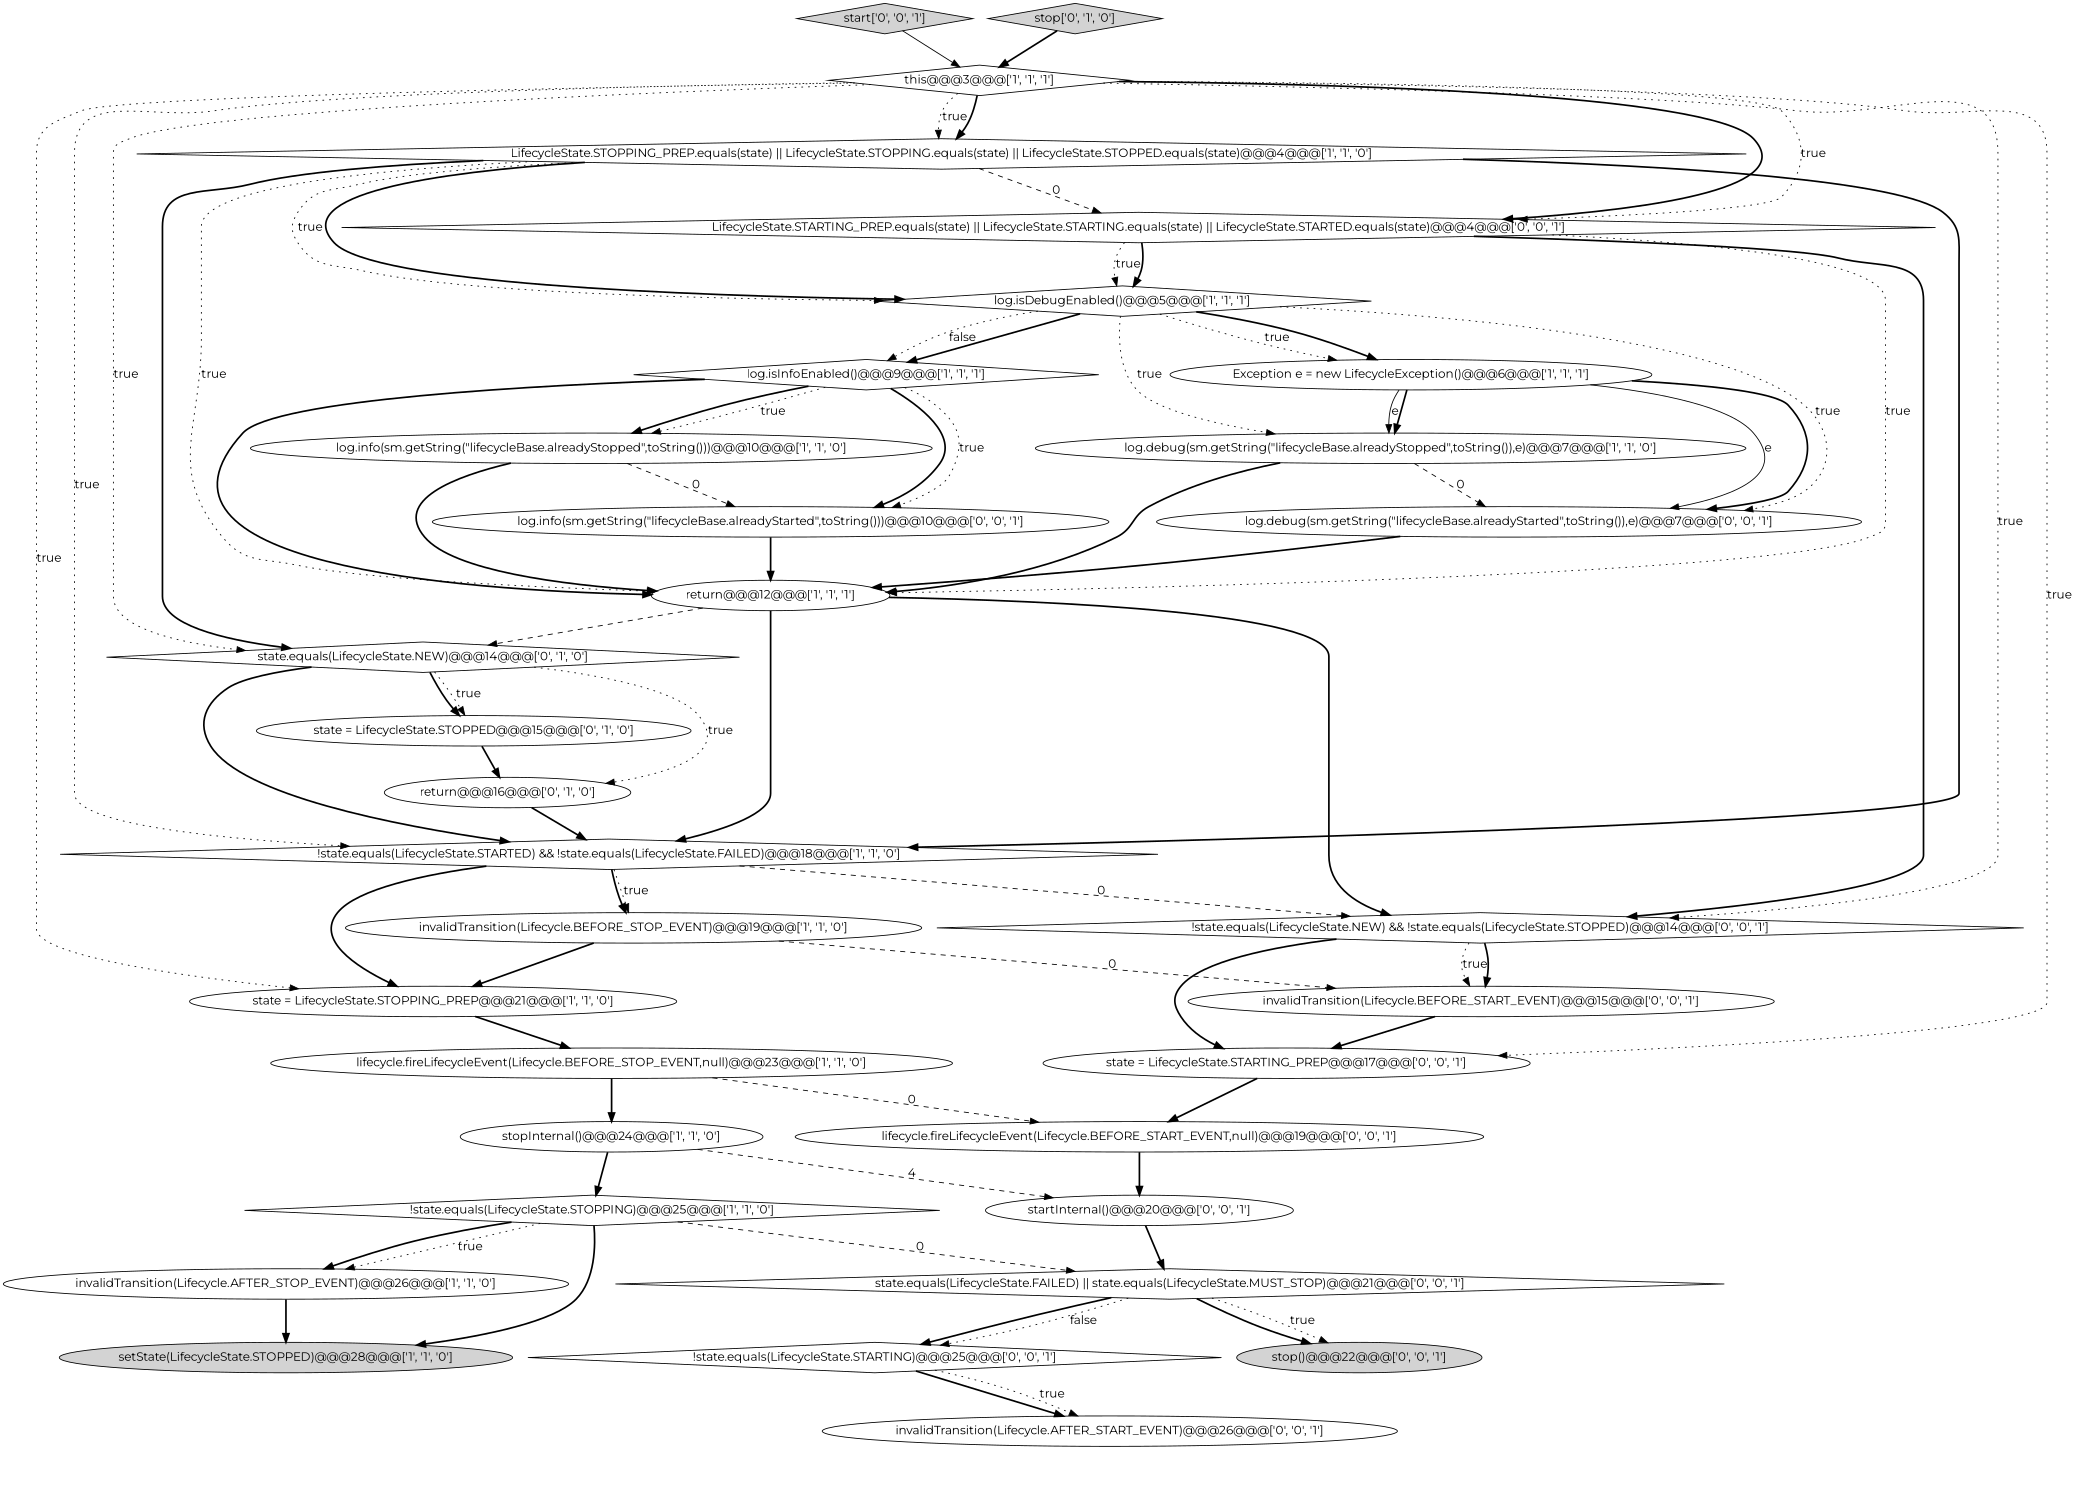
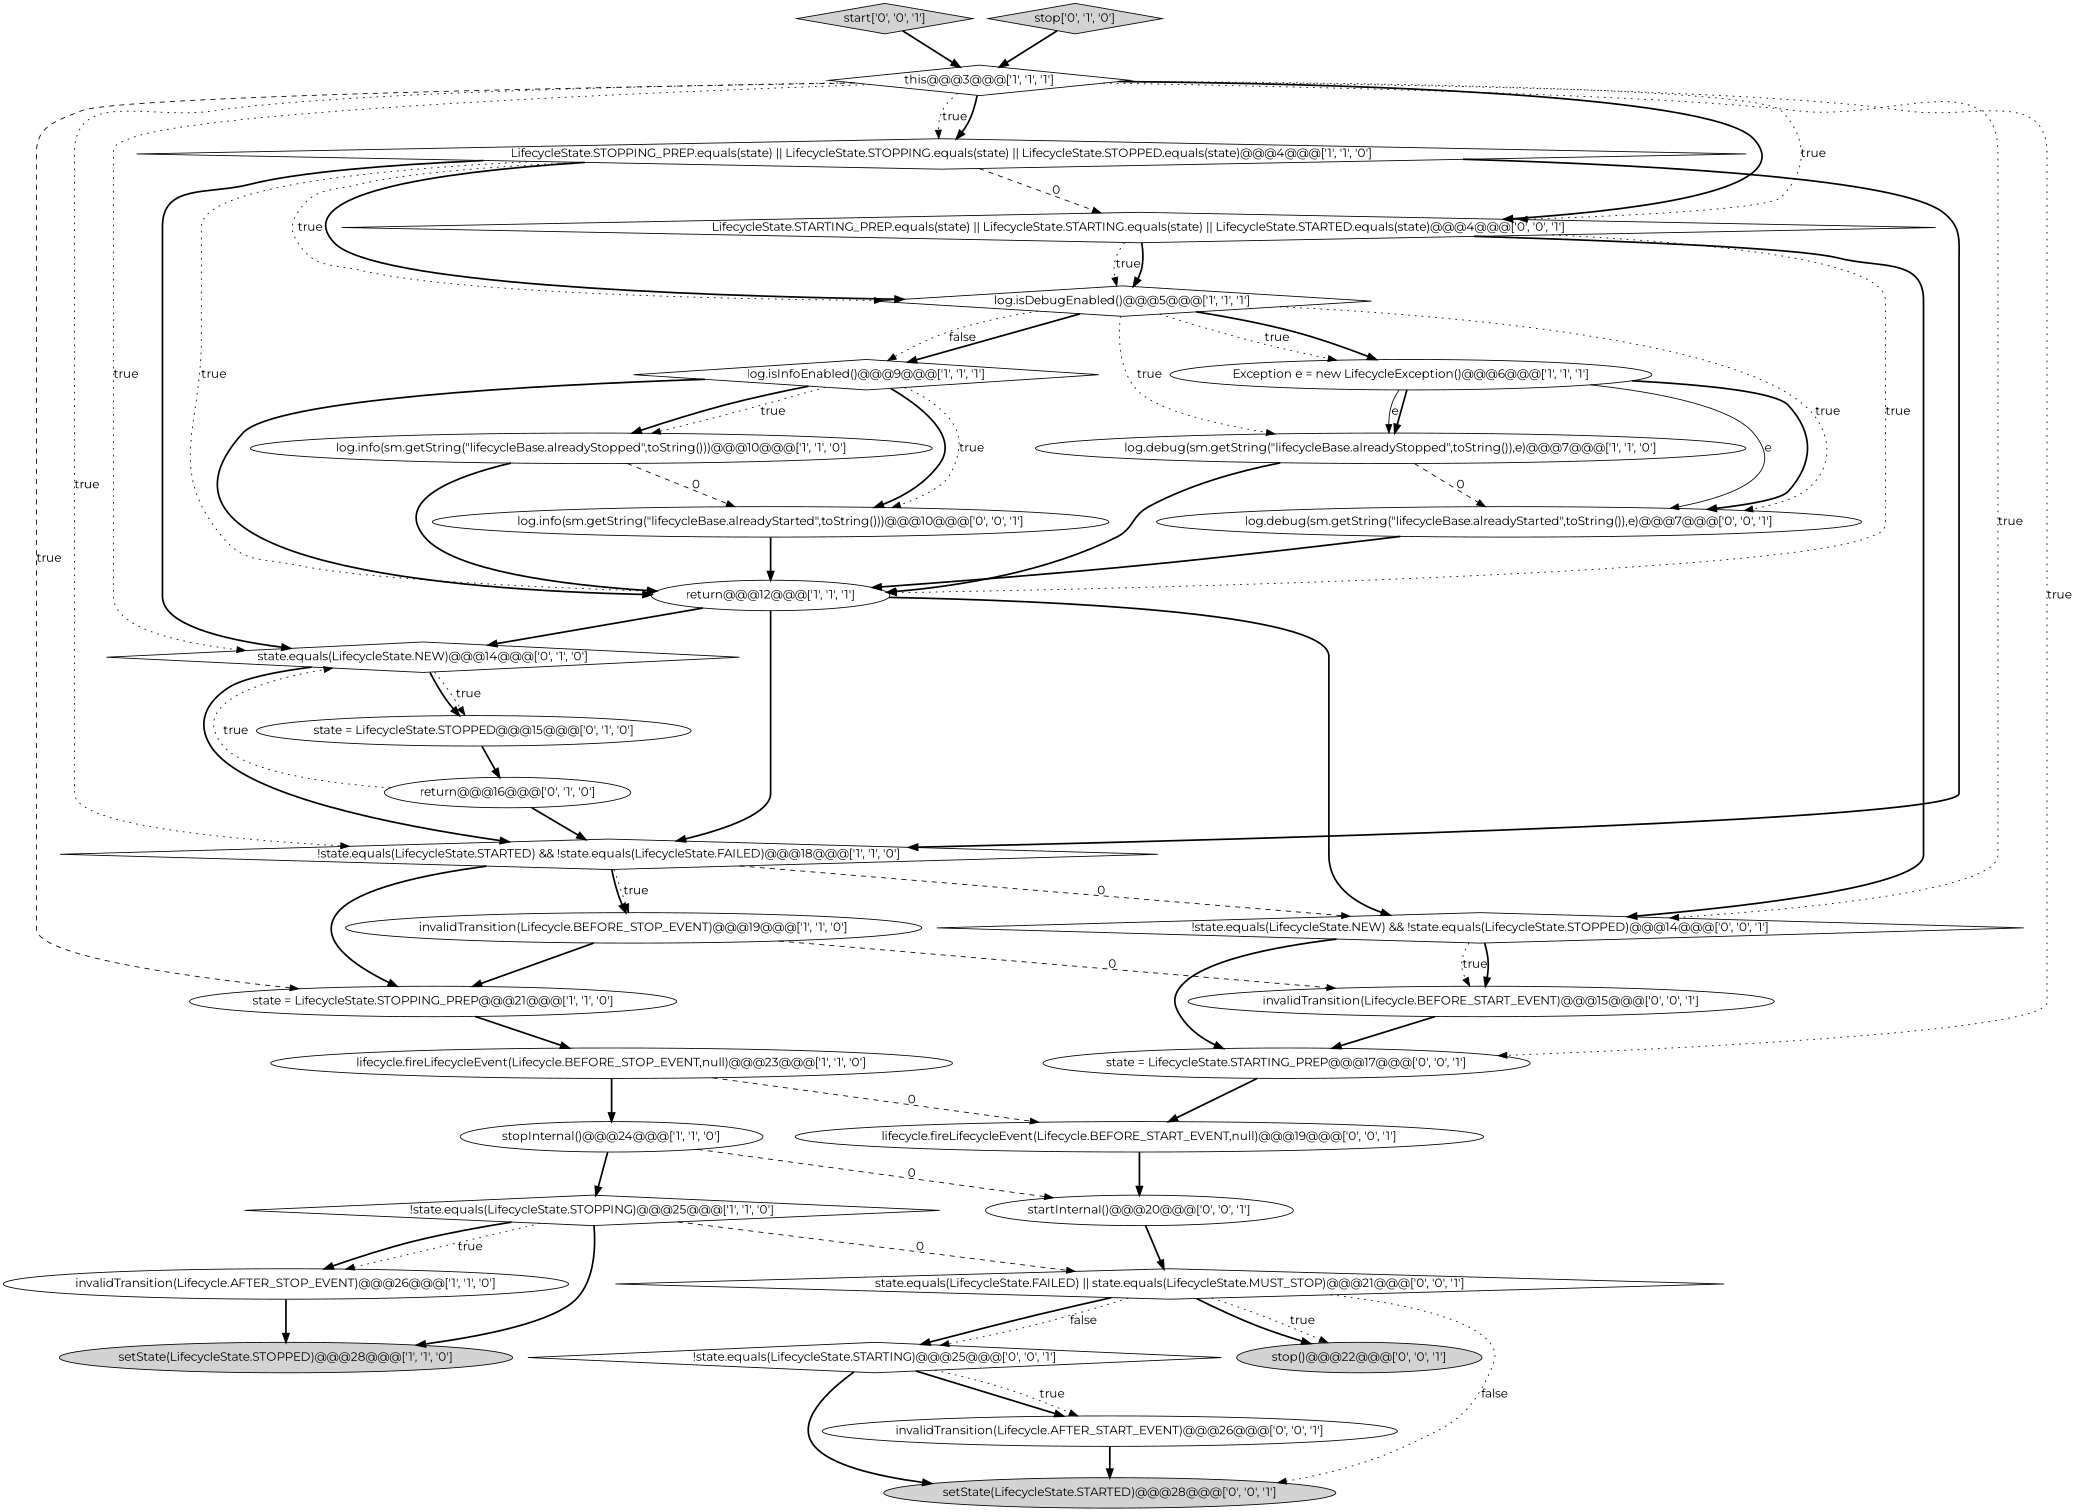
(928, 47) -> (928, 47)
(36, 253) -> (36, 253)
(600, 626) -> (600, 626)
(682, 703) -> (231, 753)
(912, 1174) -> (912, 1174)
none -> (1110, 1493)
